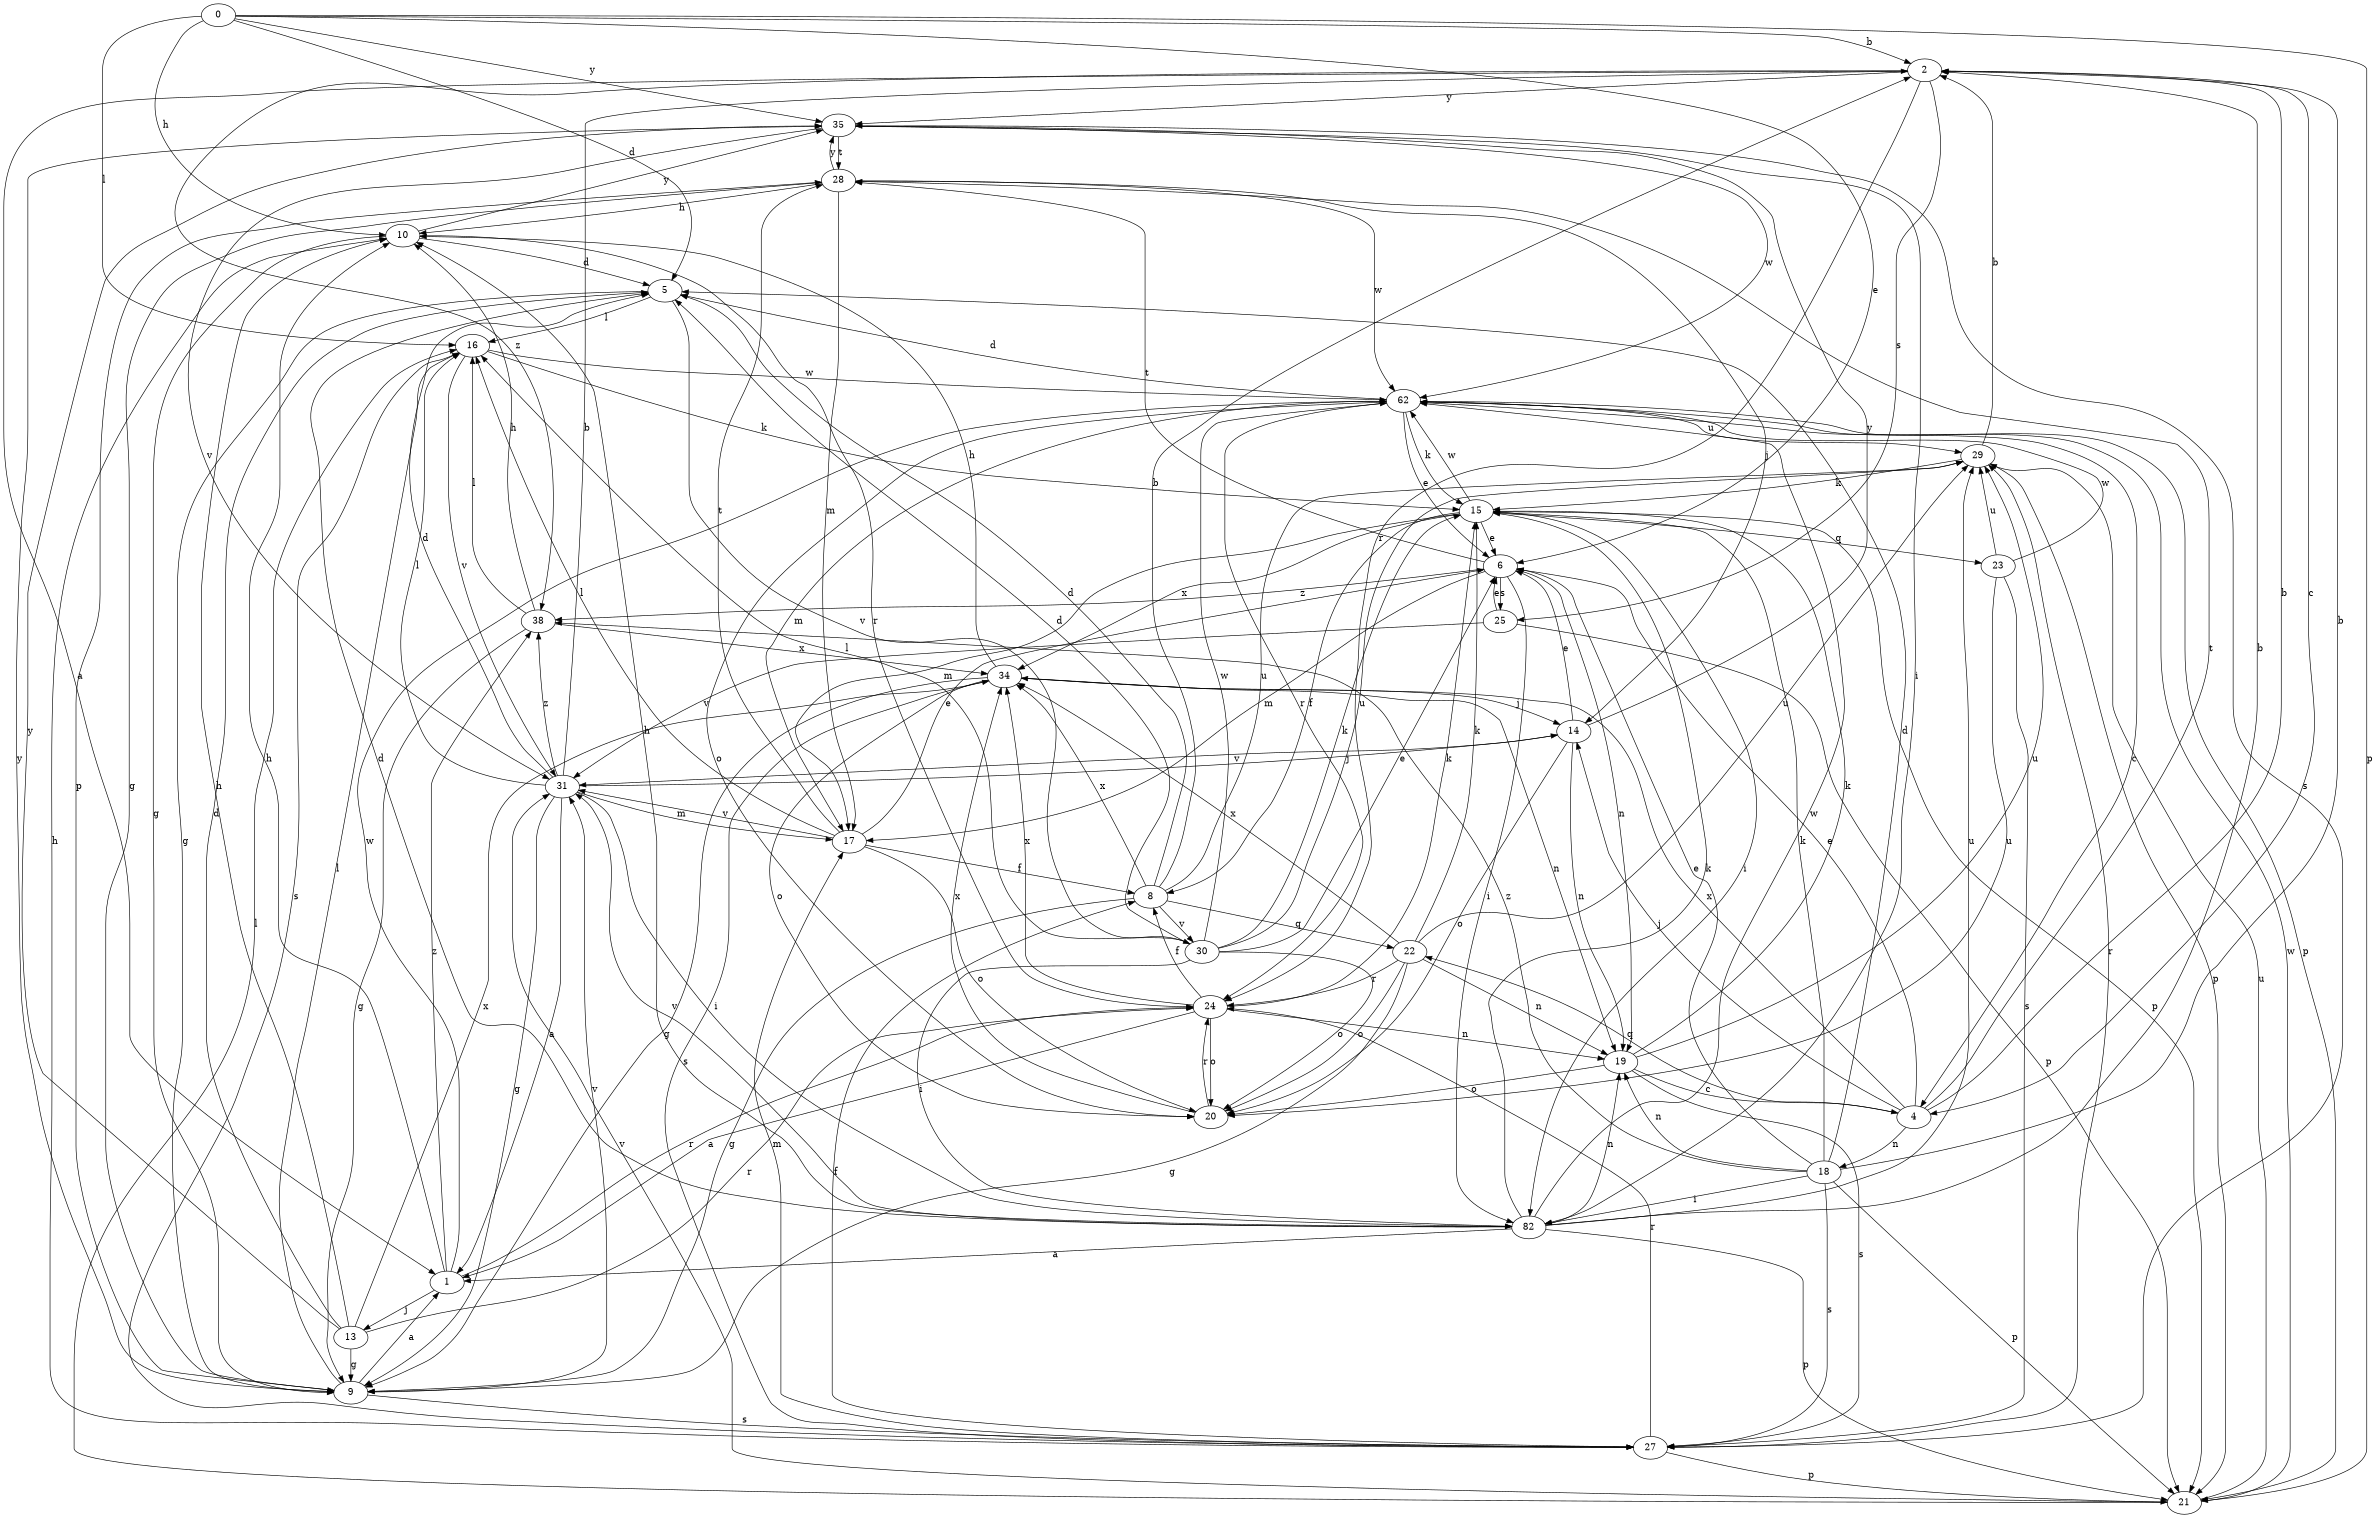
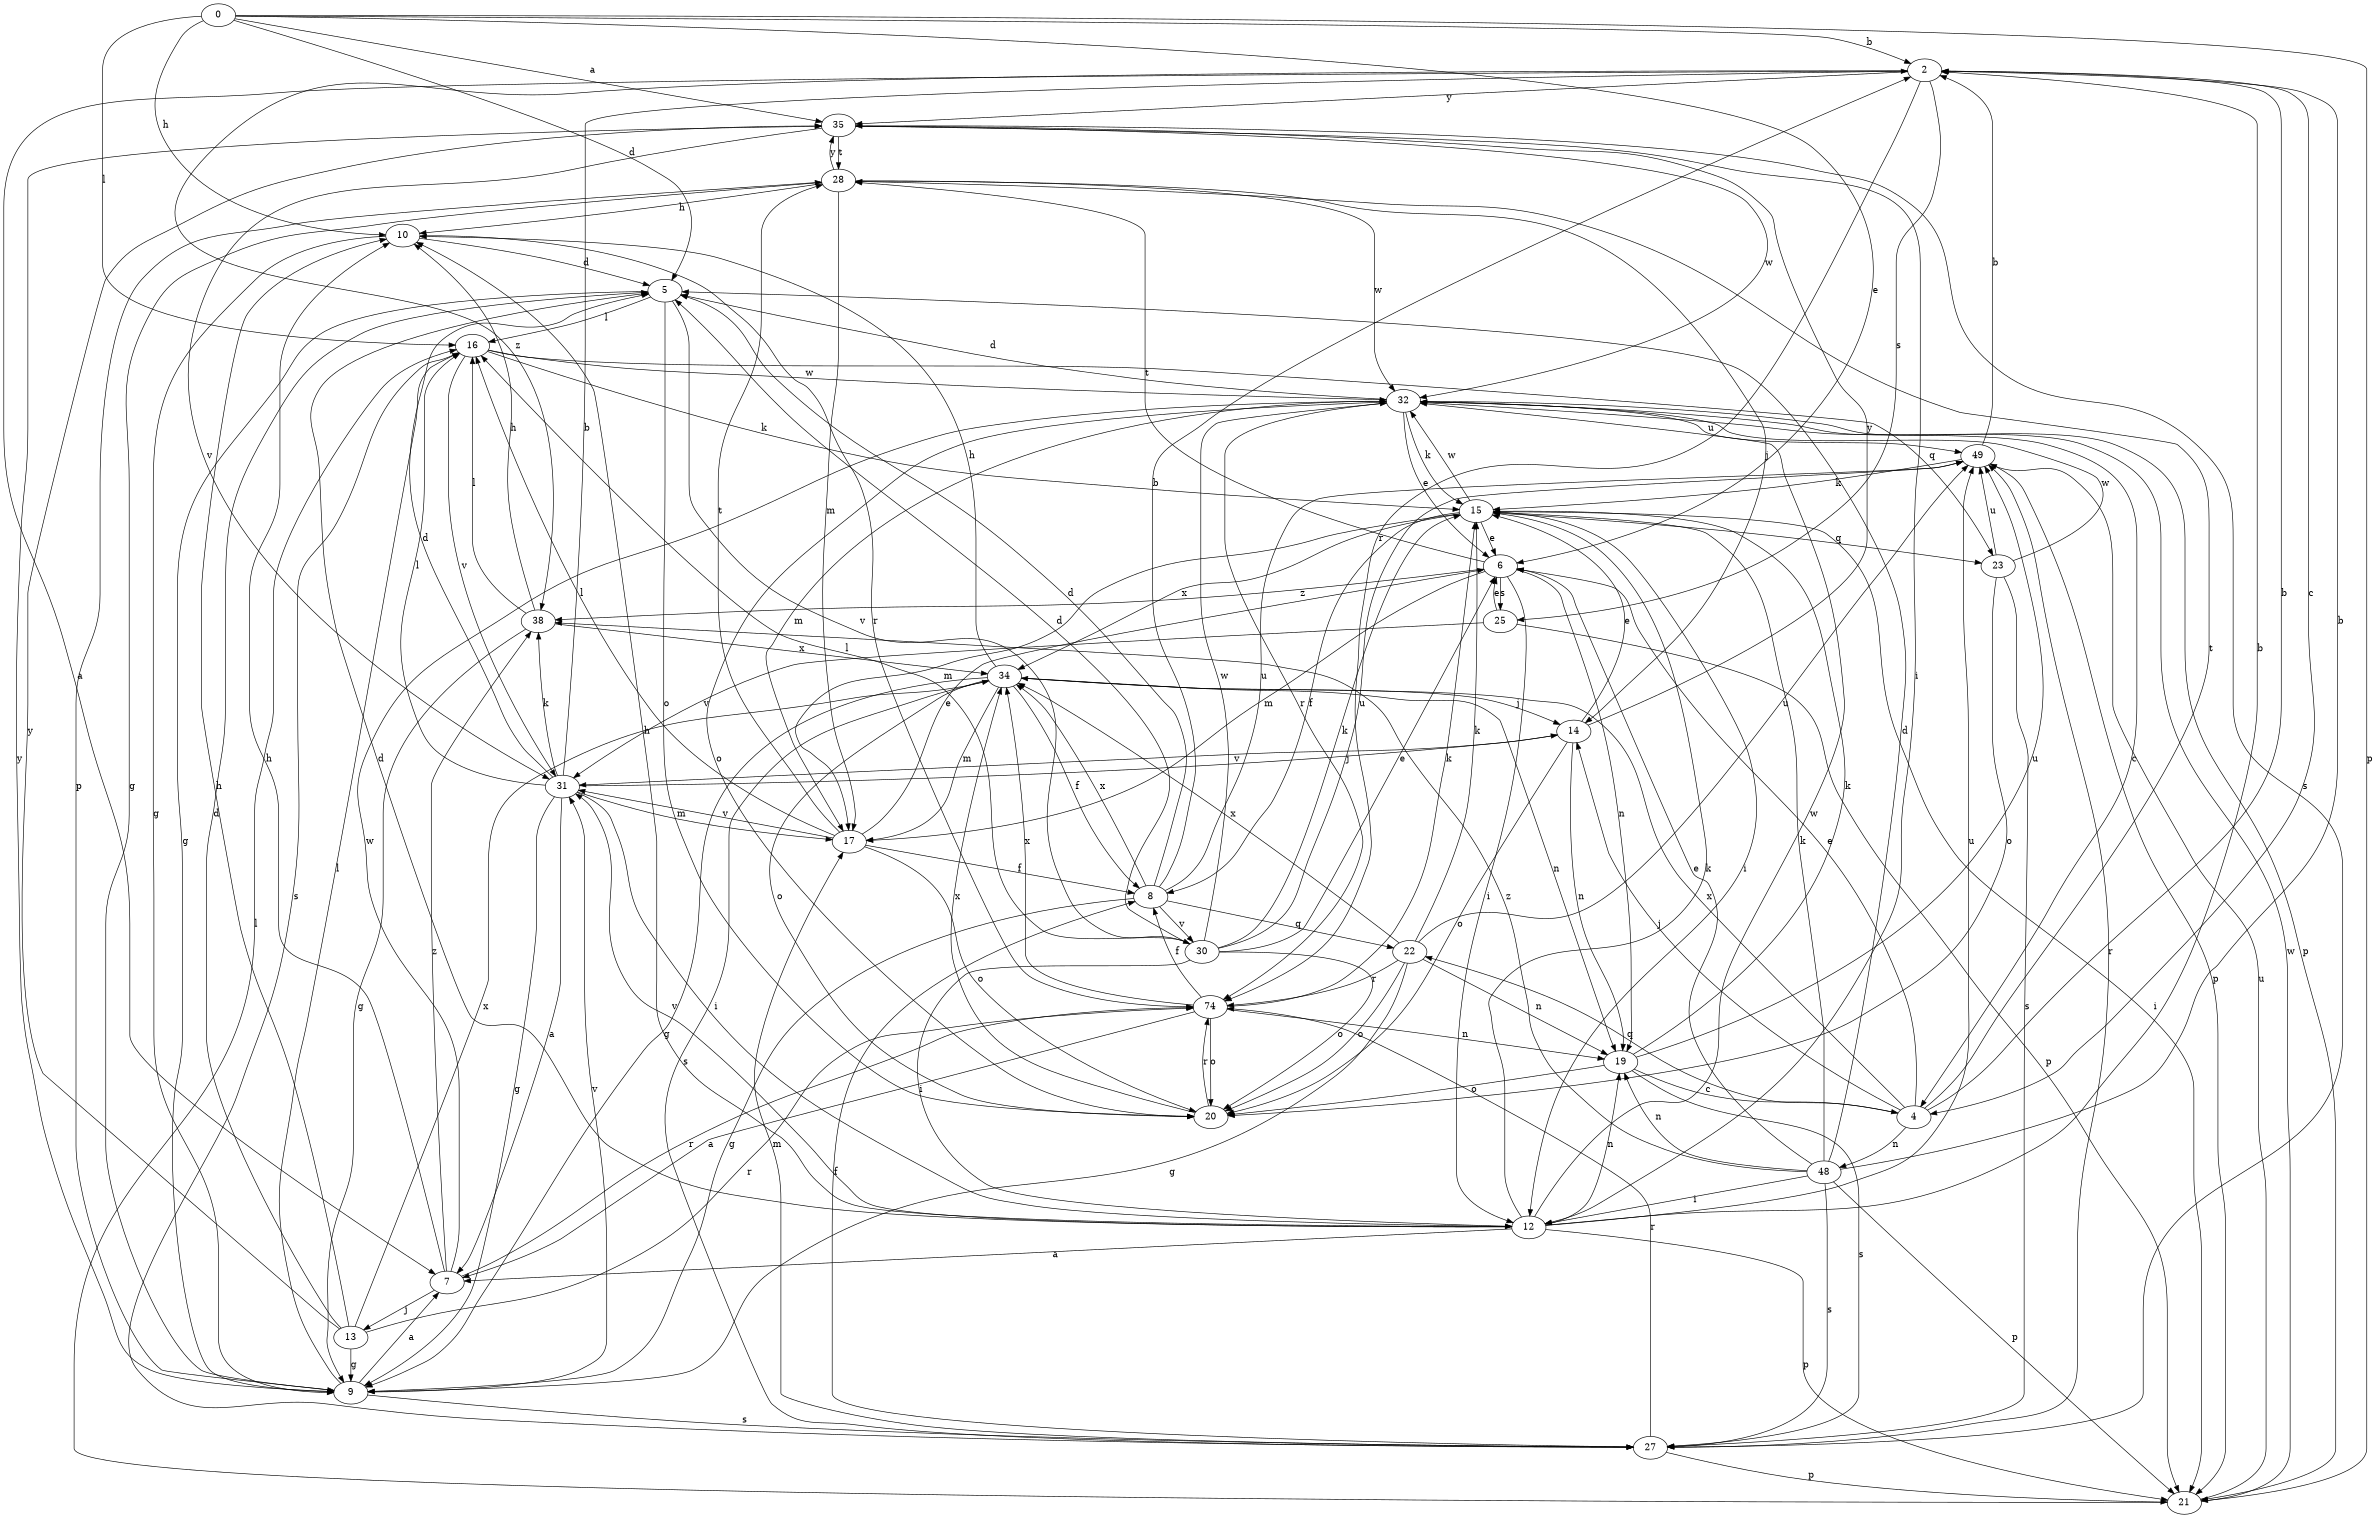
(592, 70) -> (592, 70)
(618, 181) -> none
none -> (1268, 376)
(1403, 401) -> (1403, 401)
(1978, 456) -> (1978, 456)
(1561, 640) -> (1619, 597)
(546, 704) -> (546, 704)
none -> (952, 782)
none -> (1071, 787)
(2009, 842) -> (2009, 842)
none -> (688, 852)
(1210, 1007) -> (1210, 1007)
(2155, 1007) -> (2155, 1007)
(1824, 1172) -> (1824, 1172)
(1529, 1227) -> (1529, 1227)
(447, 1282) -> (447, 1282)
(182, 1422) -> none
(1089, 1479) -> none
